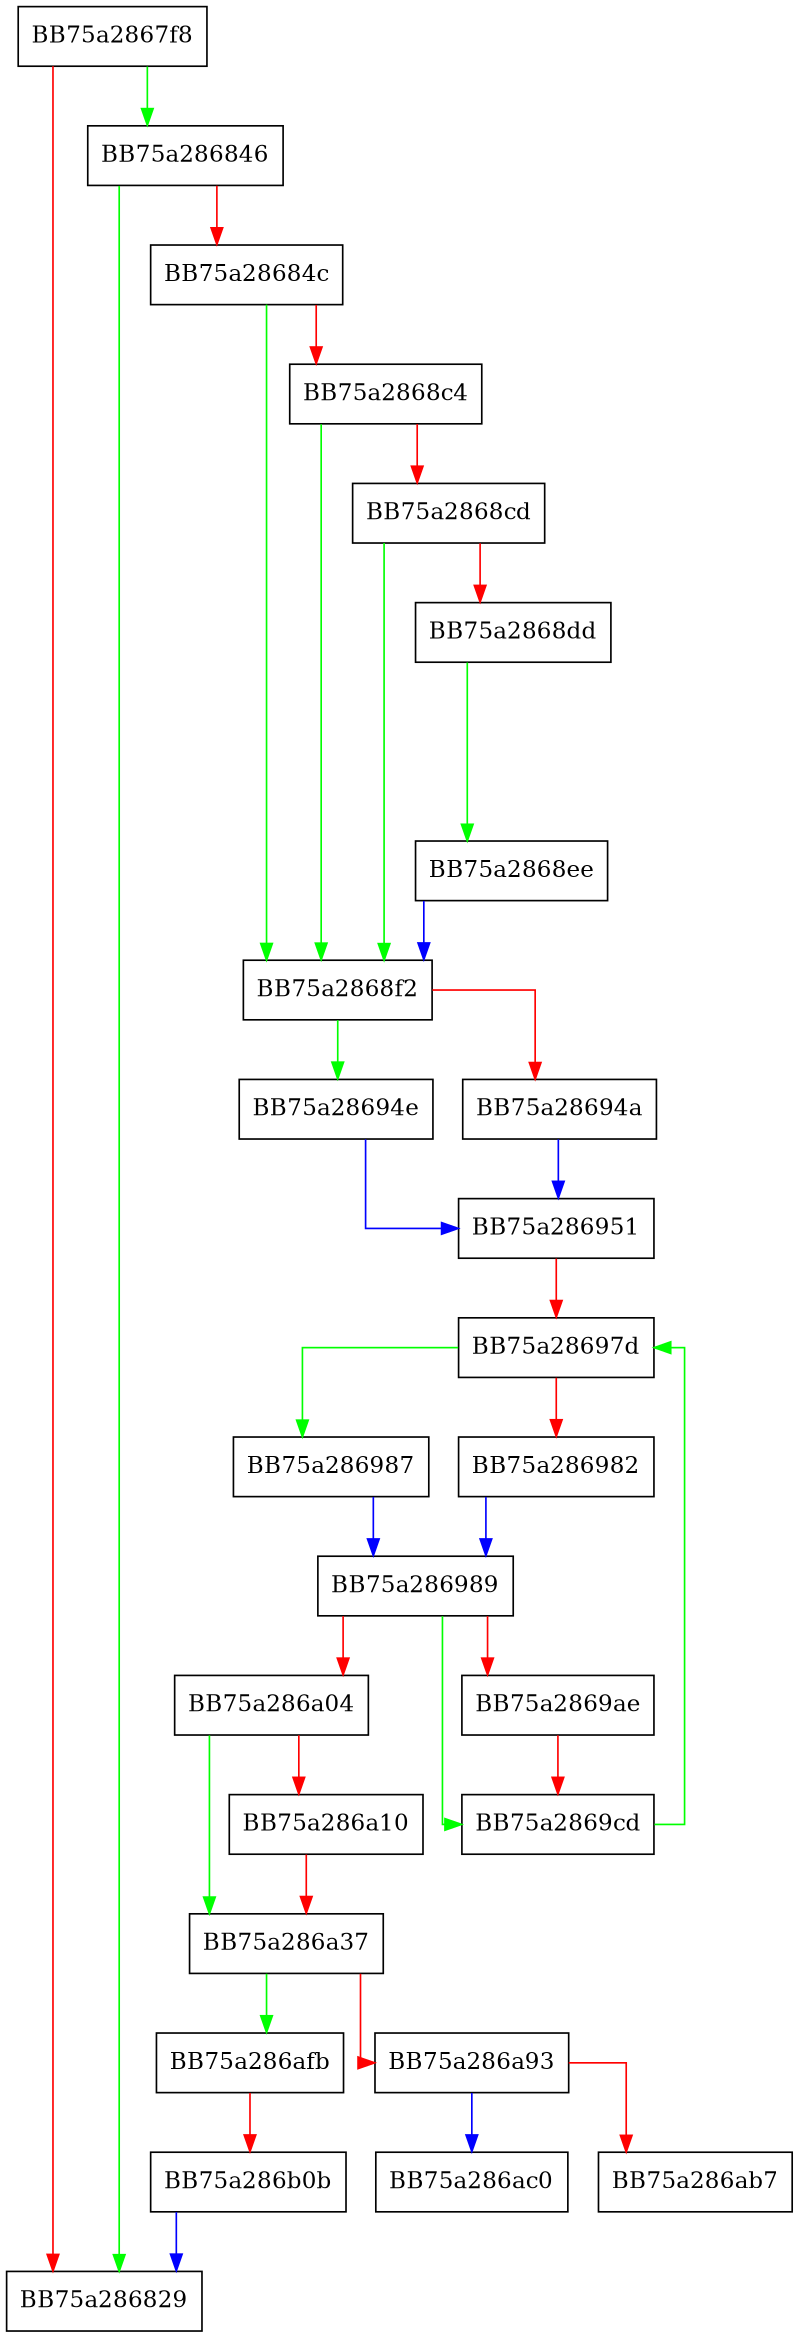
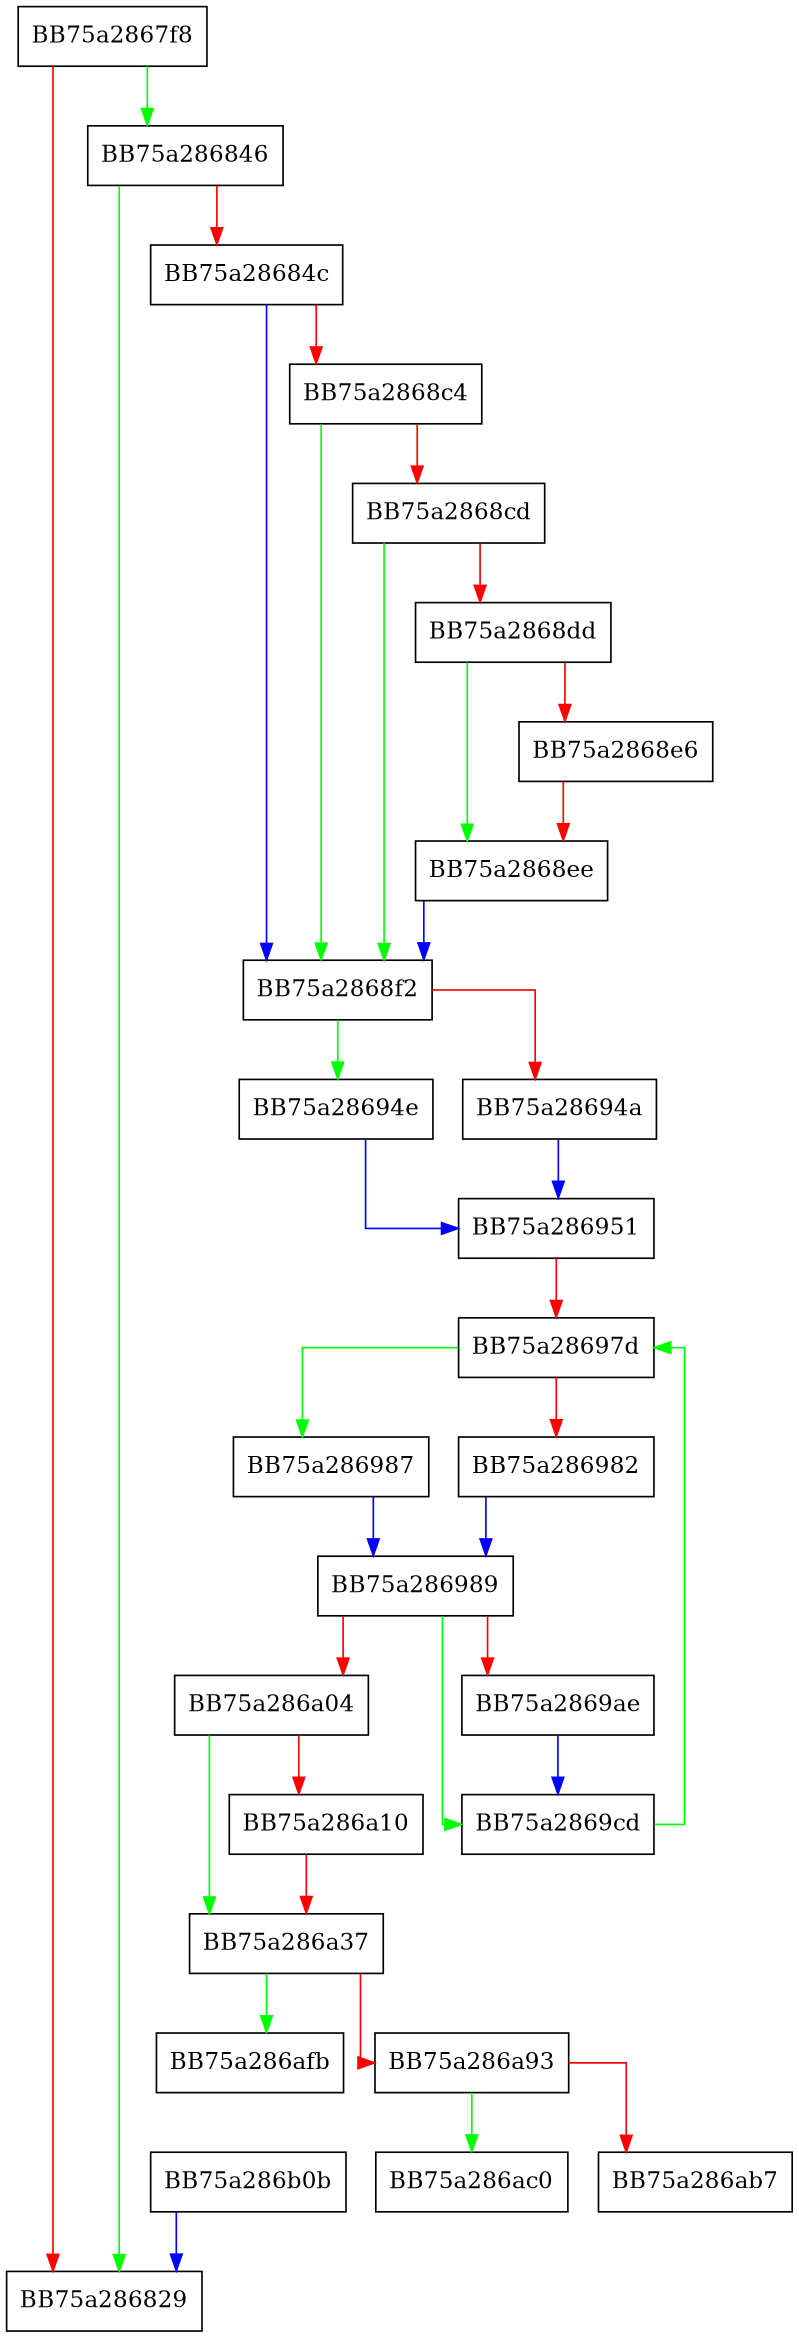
(267, 624) -> (267, 624)
none -> (616, 752)
(558, 1756) -> (558, 1756)
(250, 2114) -> none
(472, 2114) -> (472, 2114)
